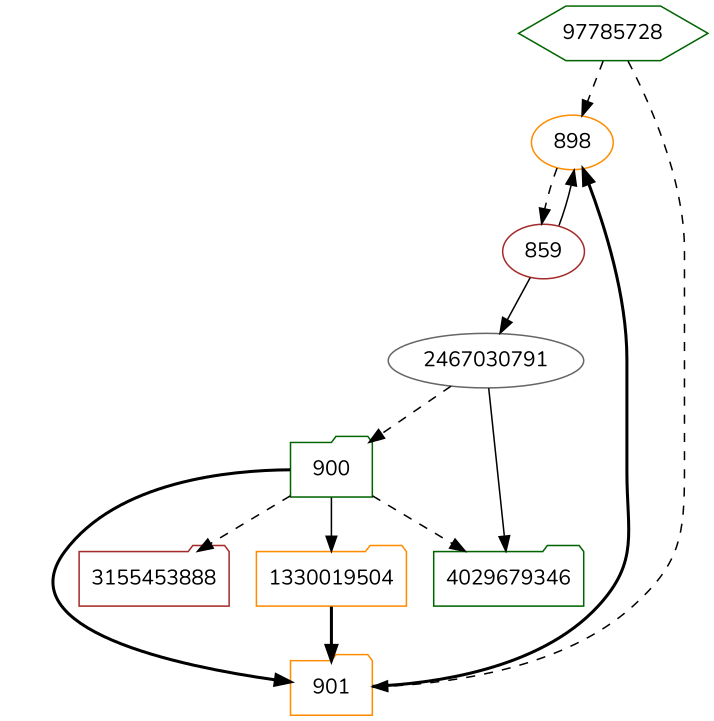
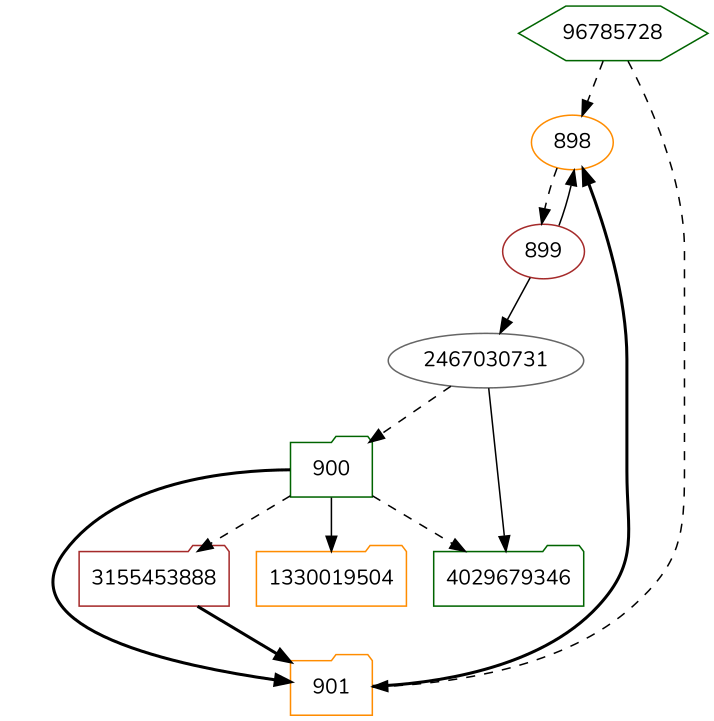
(613, 33) -> (613, 33)
(544, 252) -> (544, 252)
(486, 361) -> (486, 361)
(331, 626) -> (237, 630)
